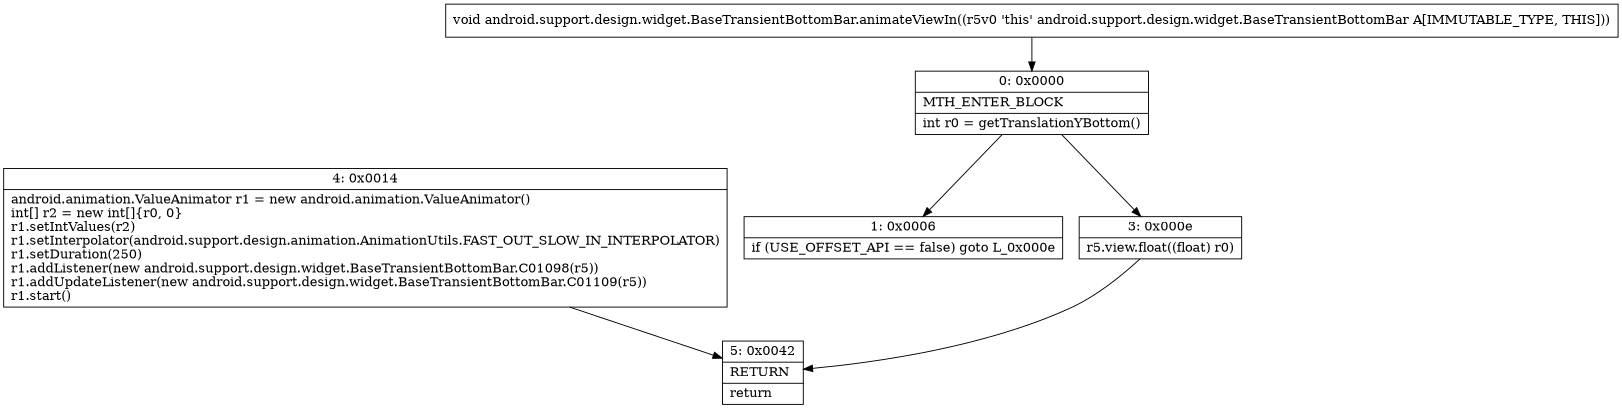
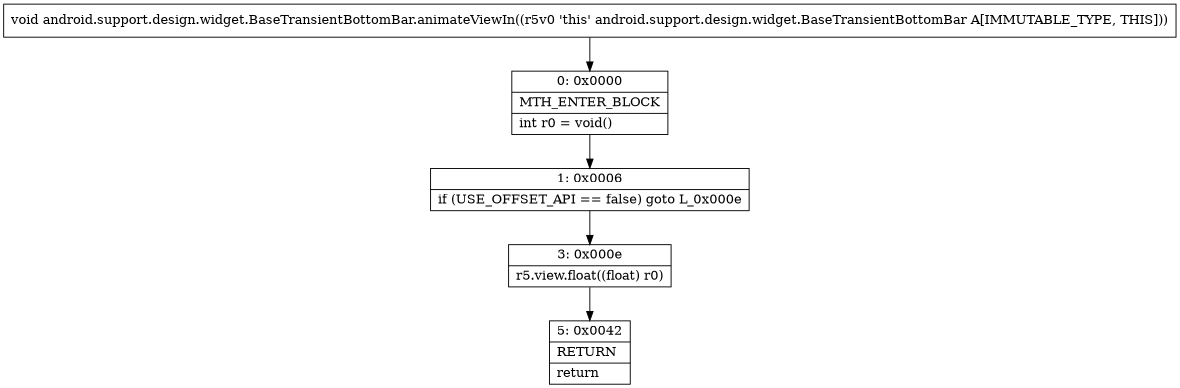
(1032, 123) -> (566, 123)
(1098, 172) -> (590, 223)
(365, 238) -> none
